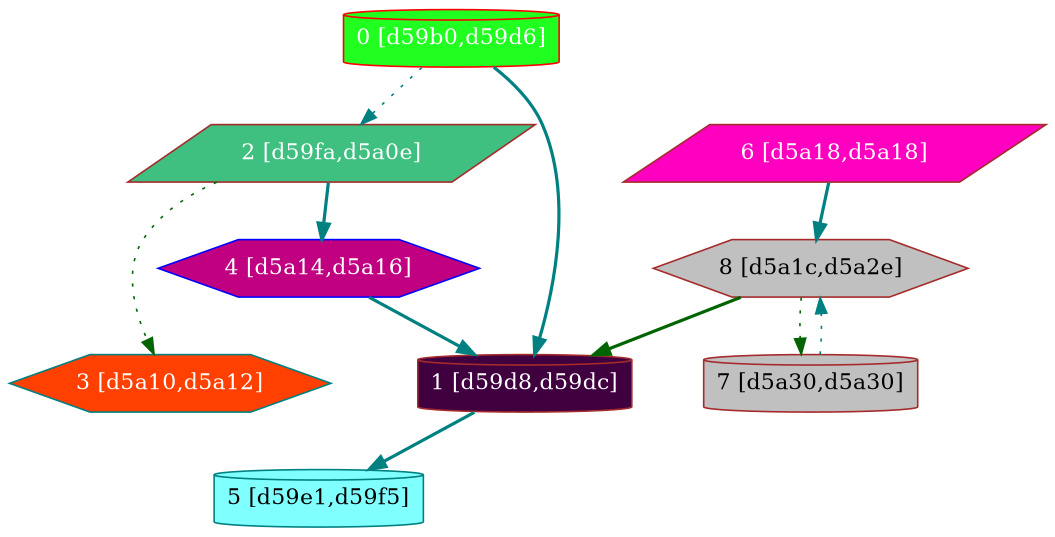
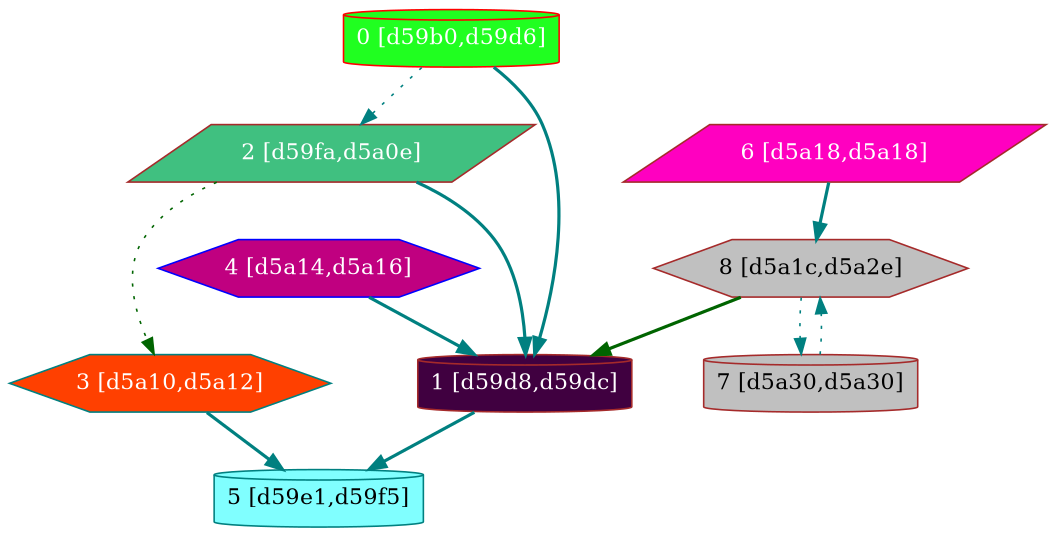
(326, 203) -> (496, 242)
(800, 318) -> (800, 318)
none -> (238, 436)
